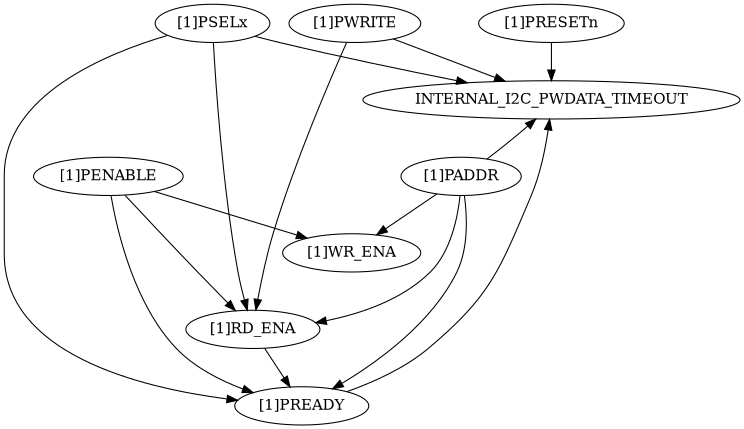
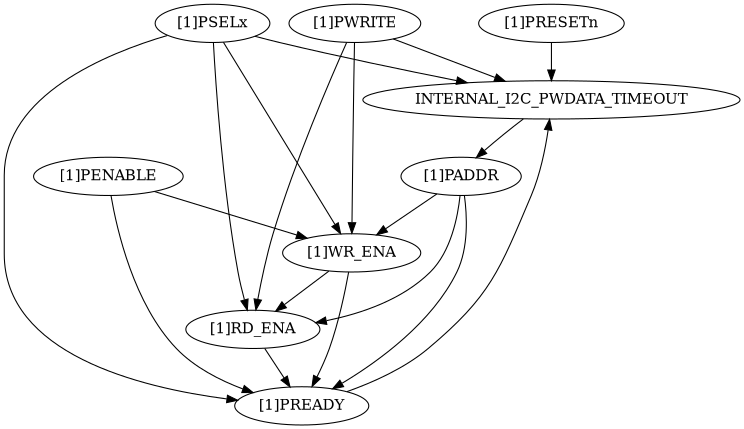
none -> (279, 133)
none -> (353, 133)
(508, 143) -> (504, 134)
(176, 249) -> (307, 288)
none -> (337, 326)
